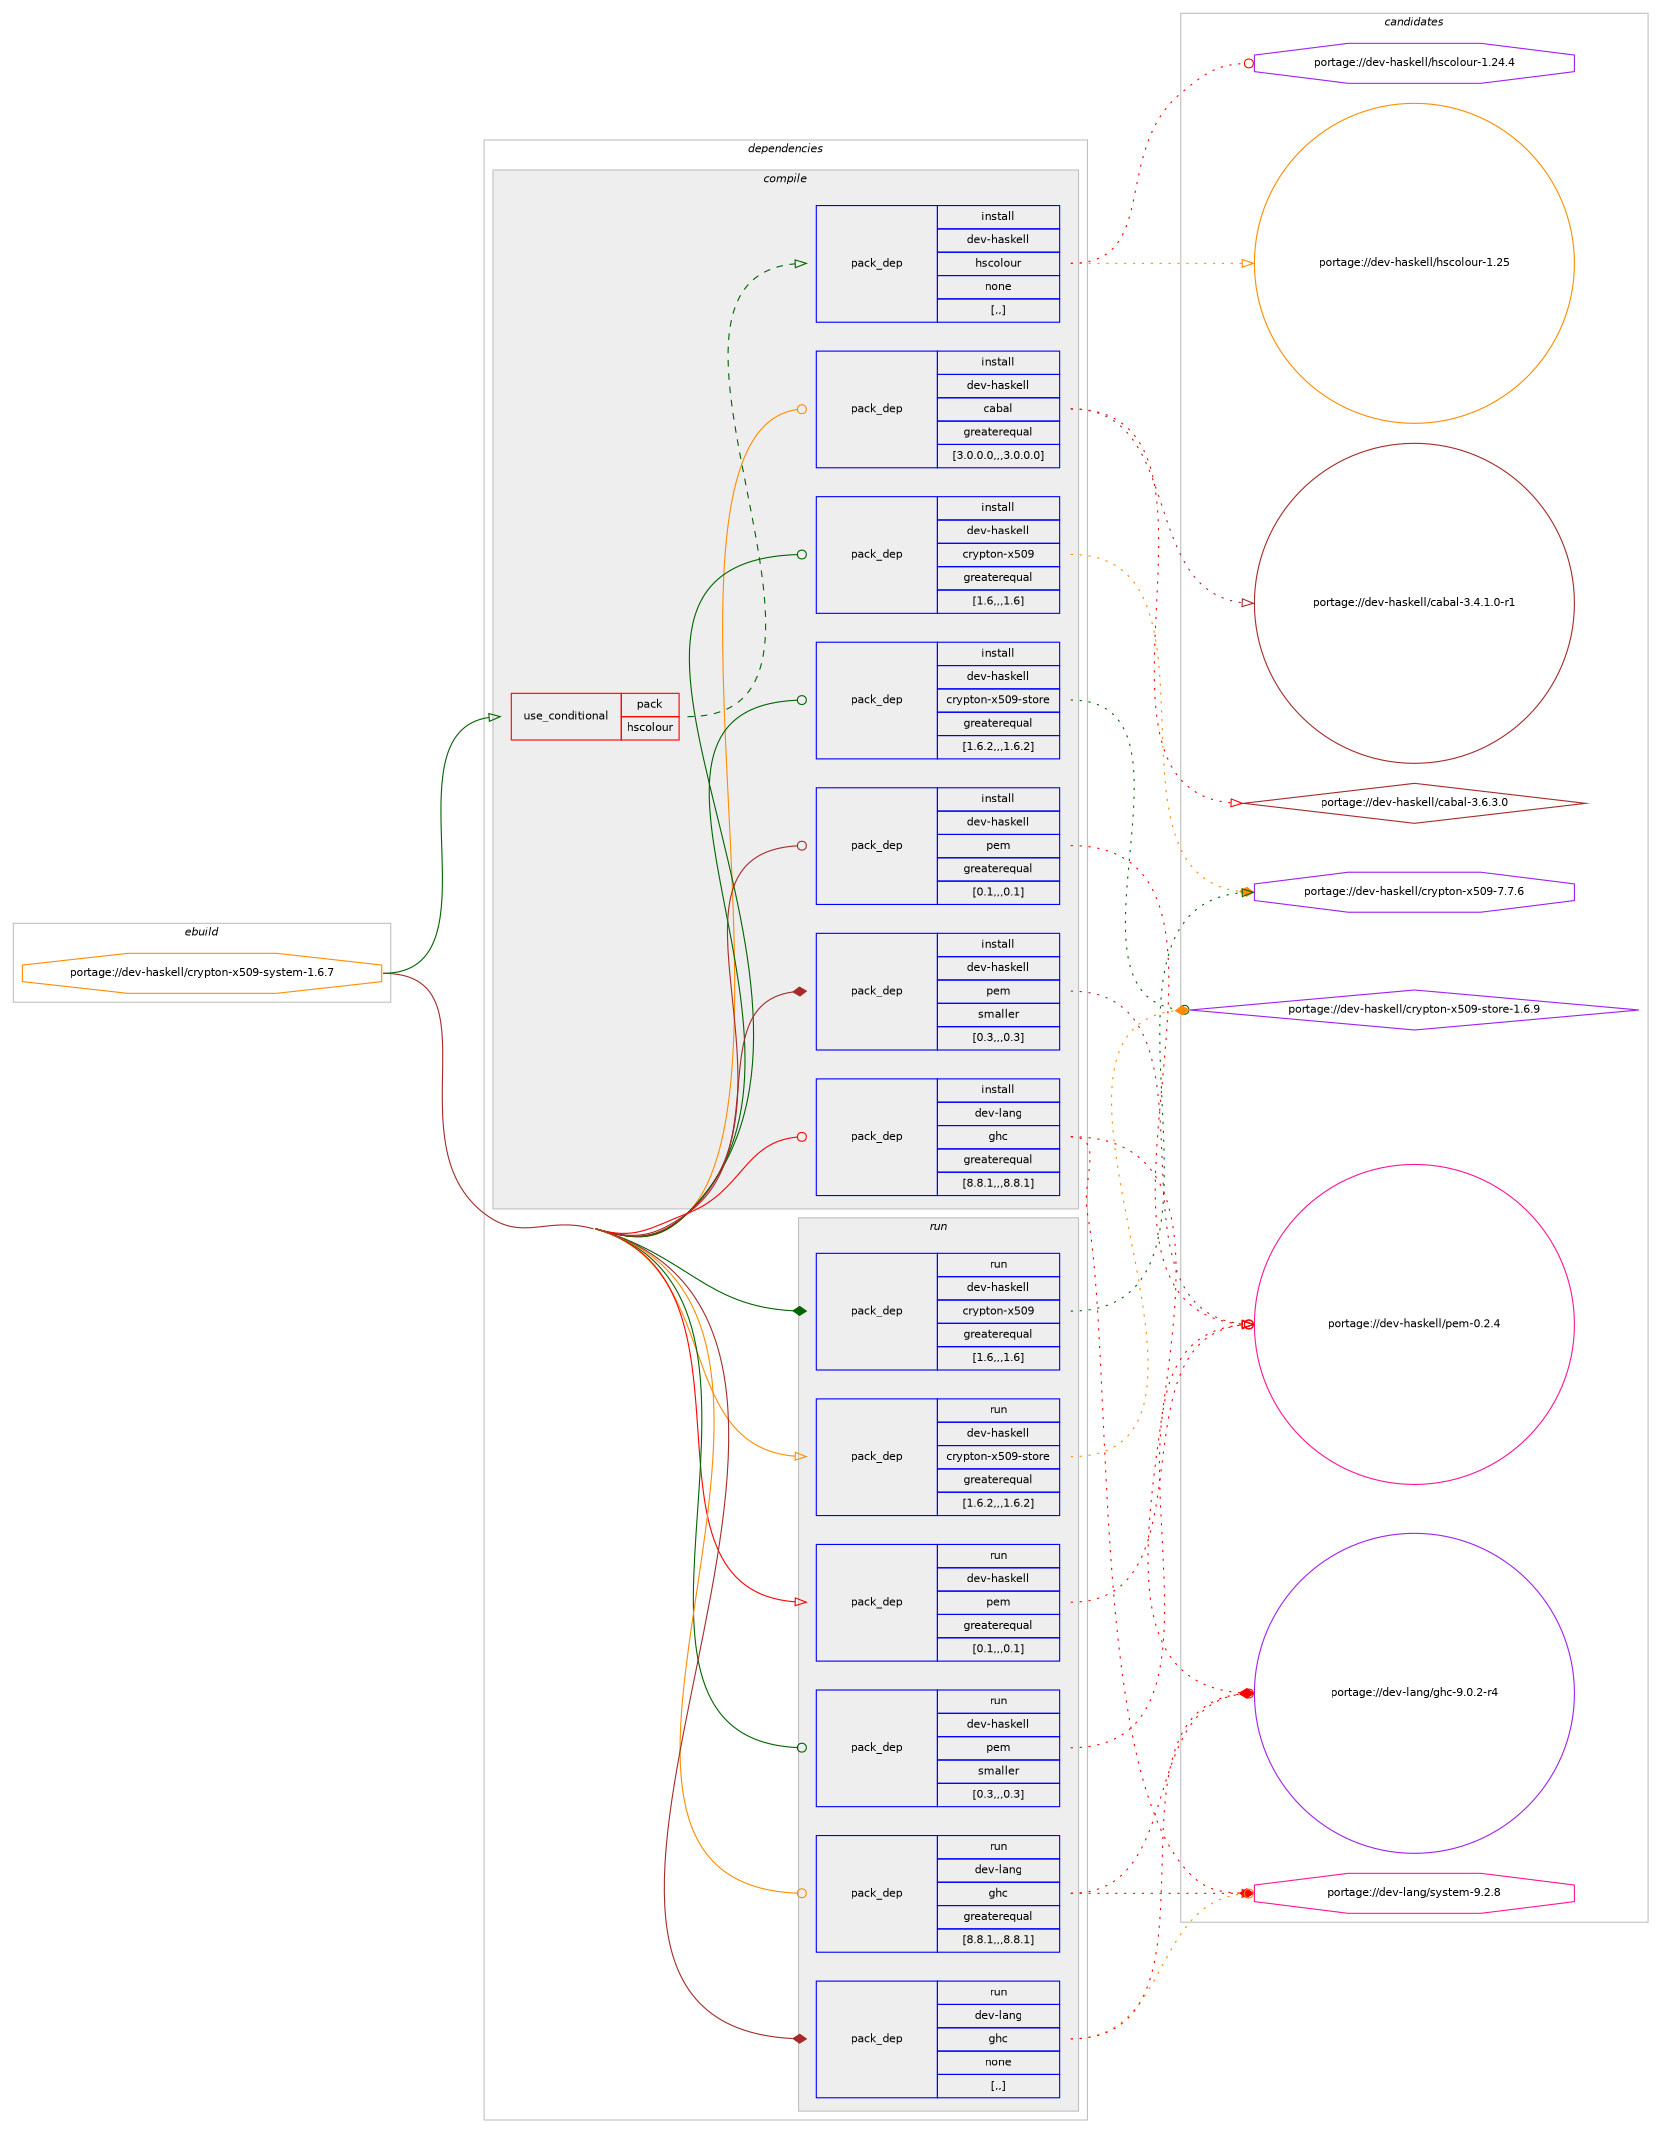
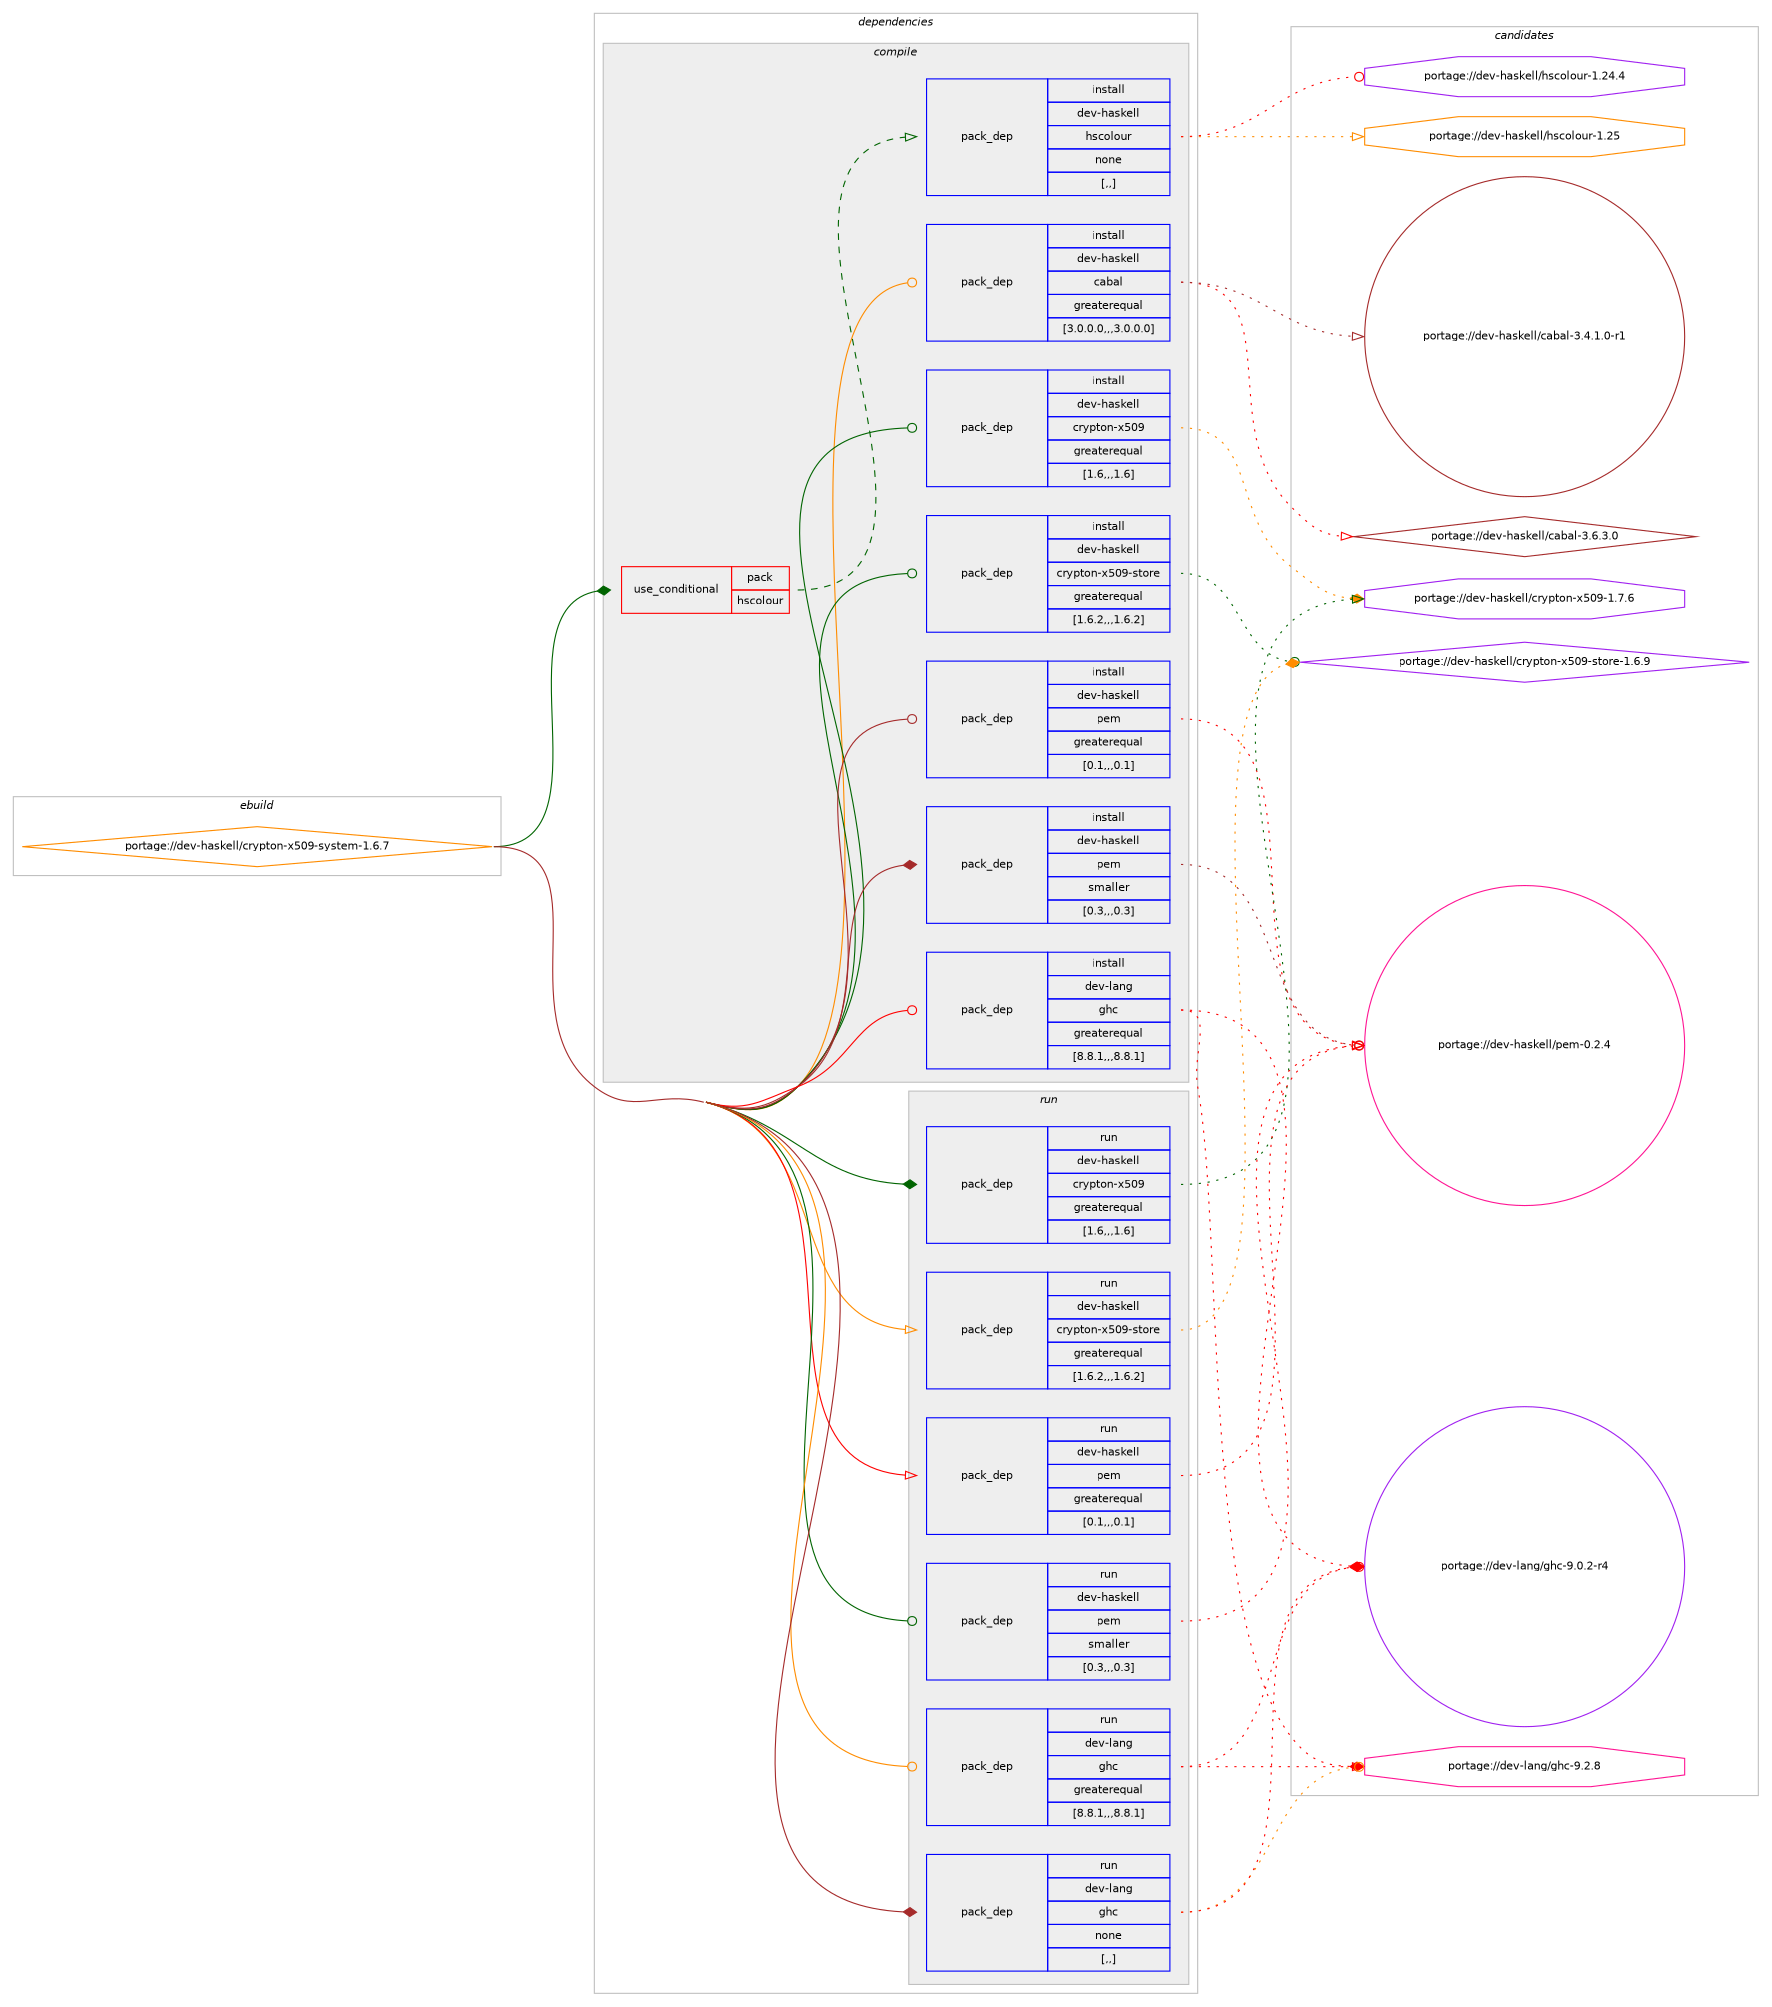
(1414, 263) -> (1525, 137)
(442, 851) -> (552, 725)
(1414, 892) -> (1525, 599)
(202, 973) -> (257, 847)
(1414, 1893) -> (1525, 1767)
